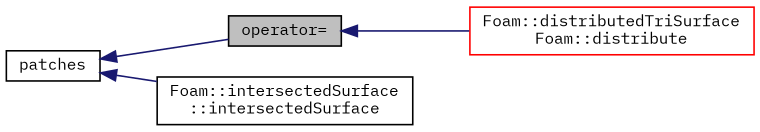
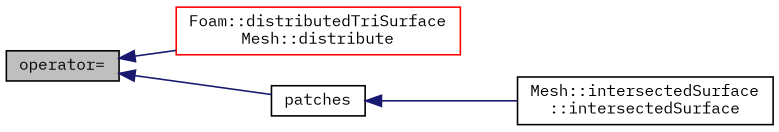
(612, 31) -> (318, 31)
(172, 48) -> (203, 85)
(285, 101) -> (645, 101)
